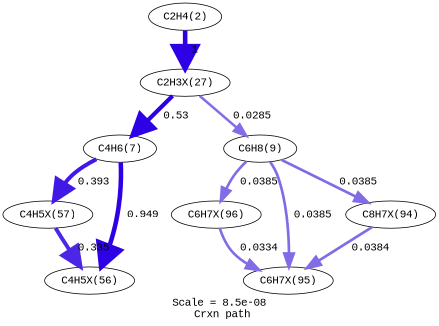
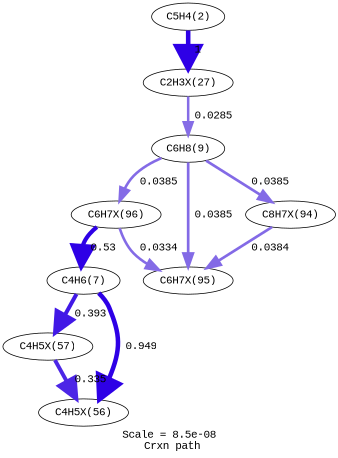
(185, 17) -> (188, 17)
(160, 108) -> (88, 235)
